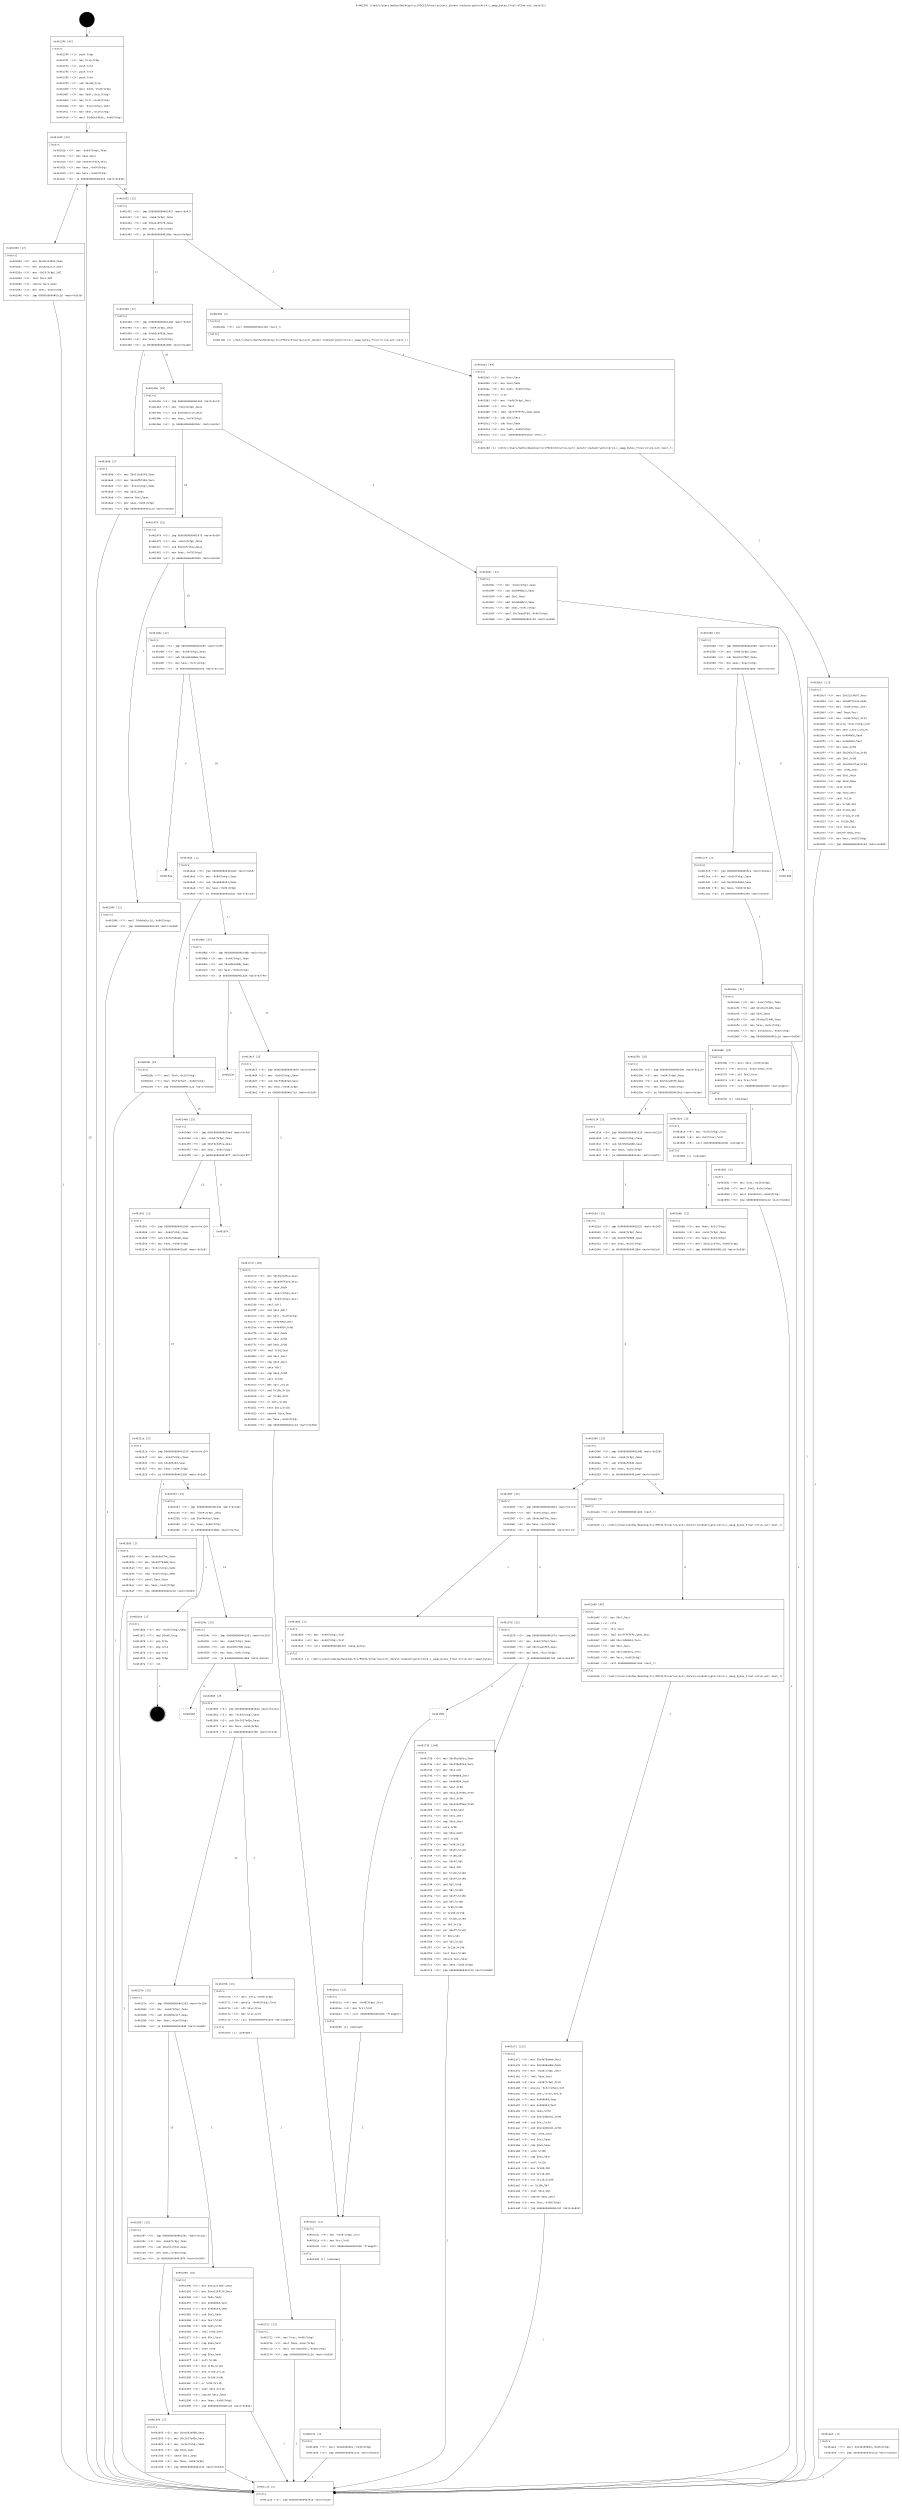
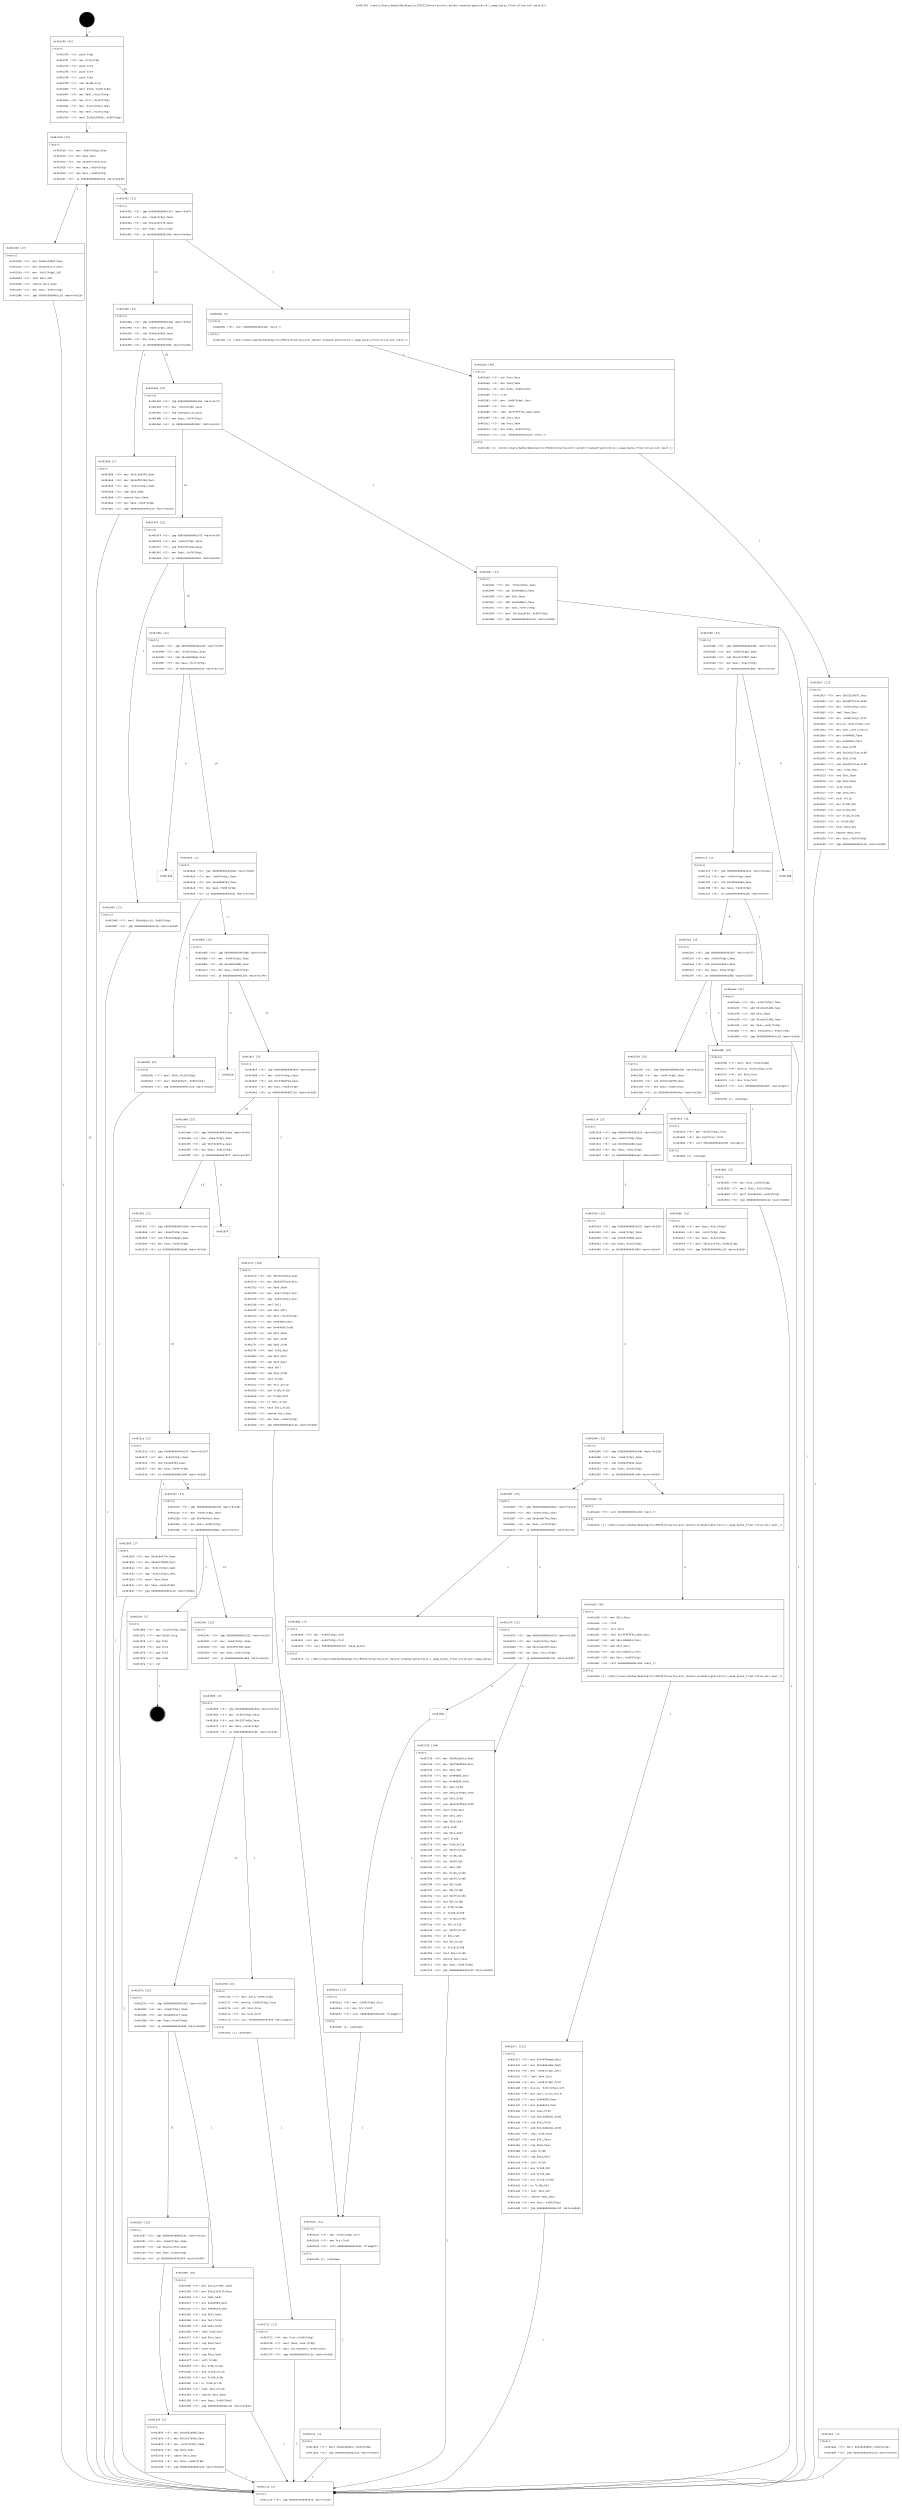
none -> (716, 958)
(192, 1102) -> (246, 1105)
(188, 1714) -> none
